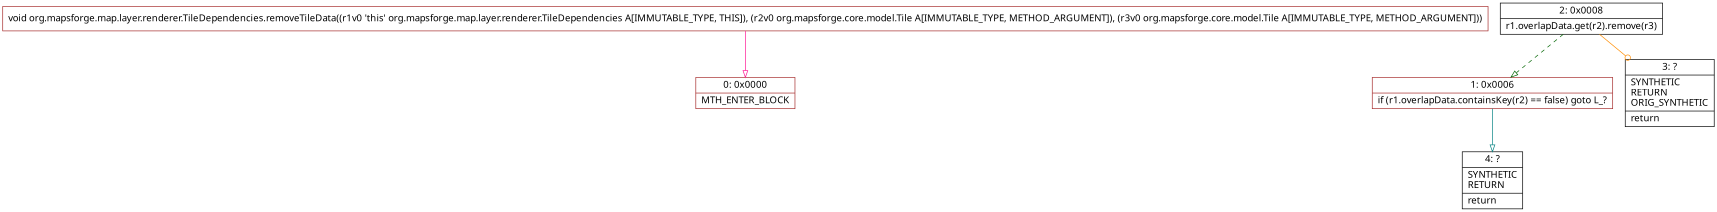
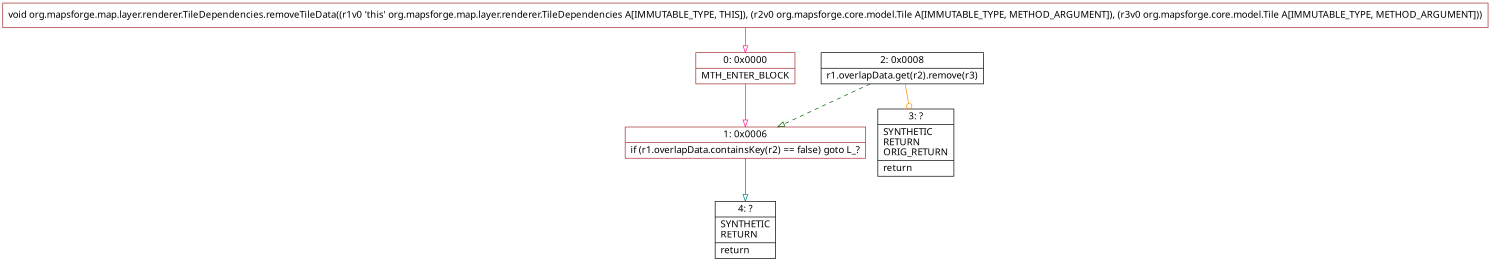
none -> (745, 102)
(1670, 103) -> (916, 152)
